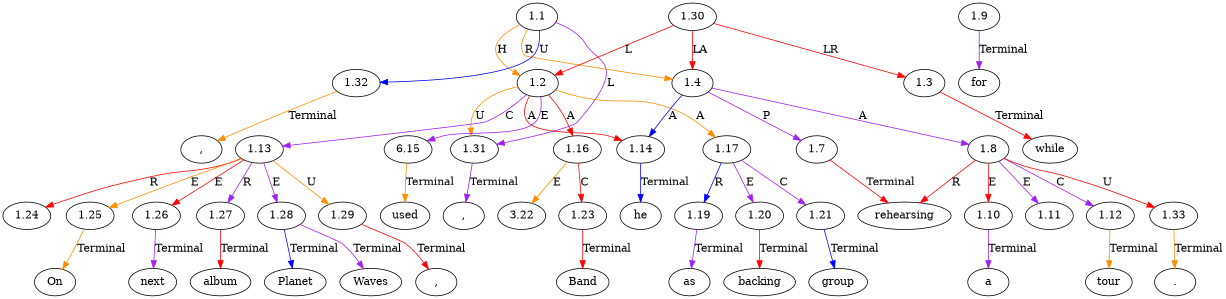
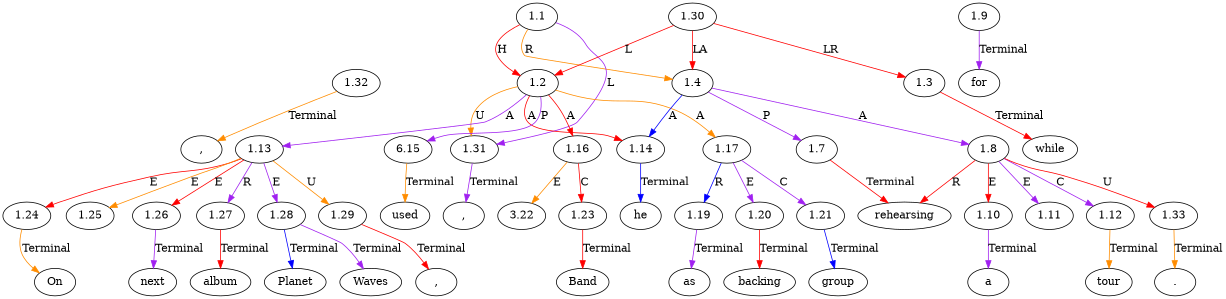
(496, 46) -> (496, 46)
(476, 75) -> none
(510, 116) -> (510, 116)
(545, 116) -> (545, 116)
(154, 183) -> (154, 183)
(76, 246) -> (21, 251)
